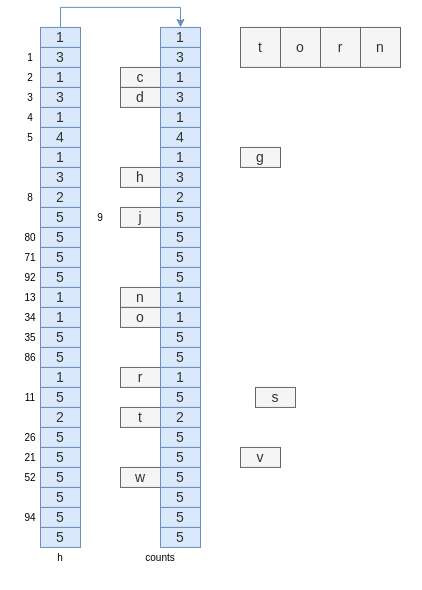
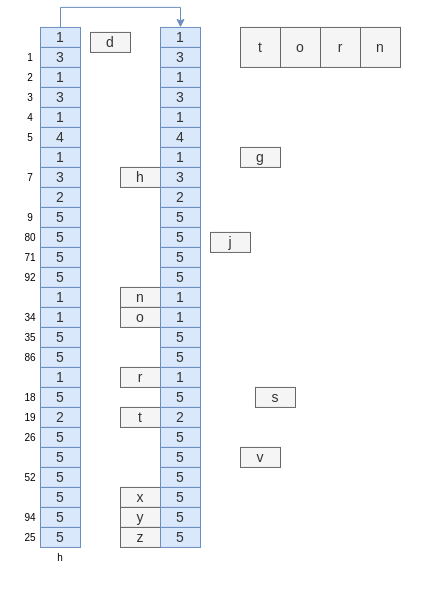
(141, 77) -> none
(141, 97) -> (111, 42)
none -> (31, 177)
(31, 197) -> none
(101, 217) -> (31, 217)
(141, 217) -> (231, 242)
(31, 297) -> none
(31, 398) -> (31, 398)
none -> (31, 417)
(31, 457) -> none
(141, 477) -> none
none -> (141, 497)
none -> (141, 517)
none -> (31, 537)
none -> (141, 537)
(161, 557) -> none
